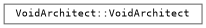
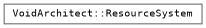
(103, 14) -> (103, 14)
